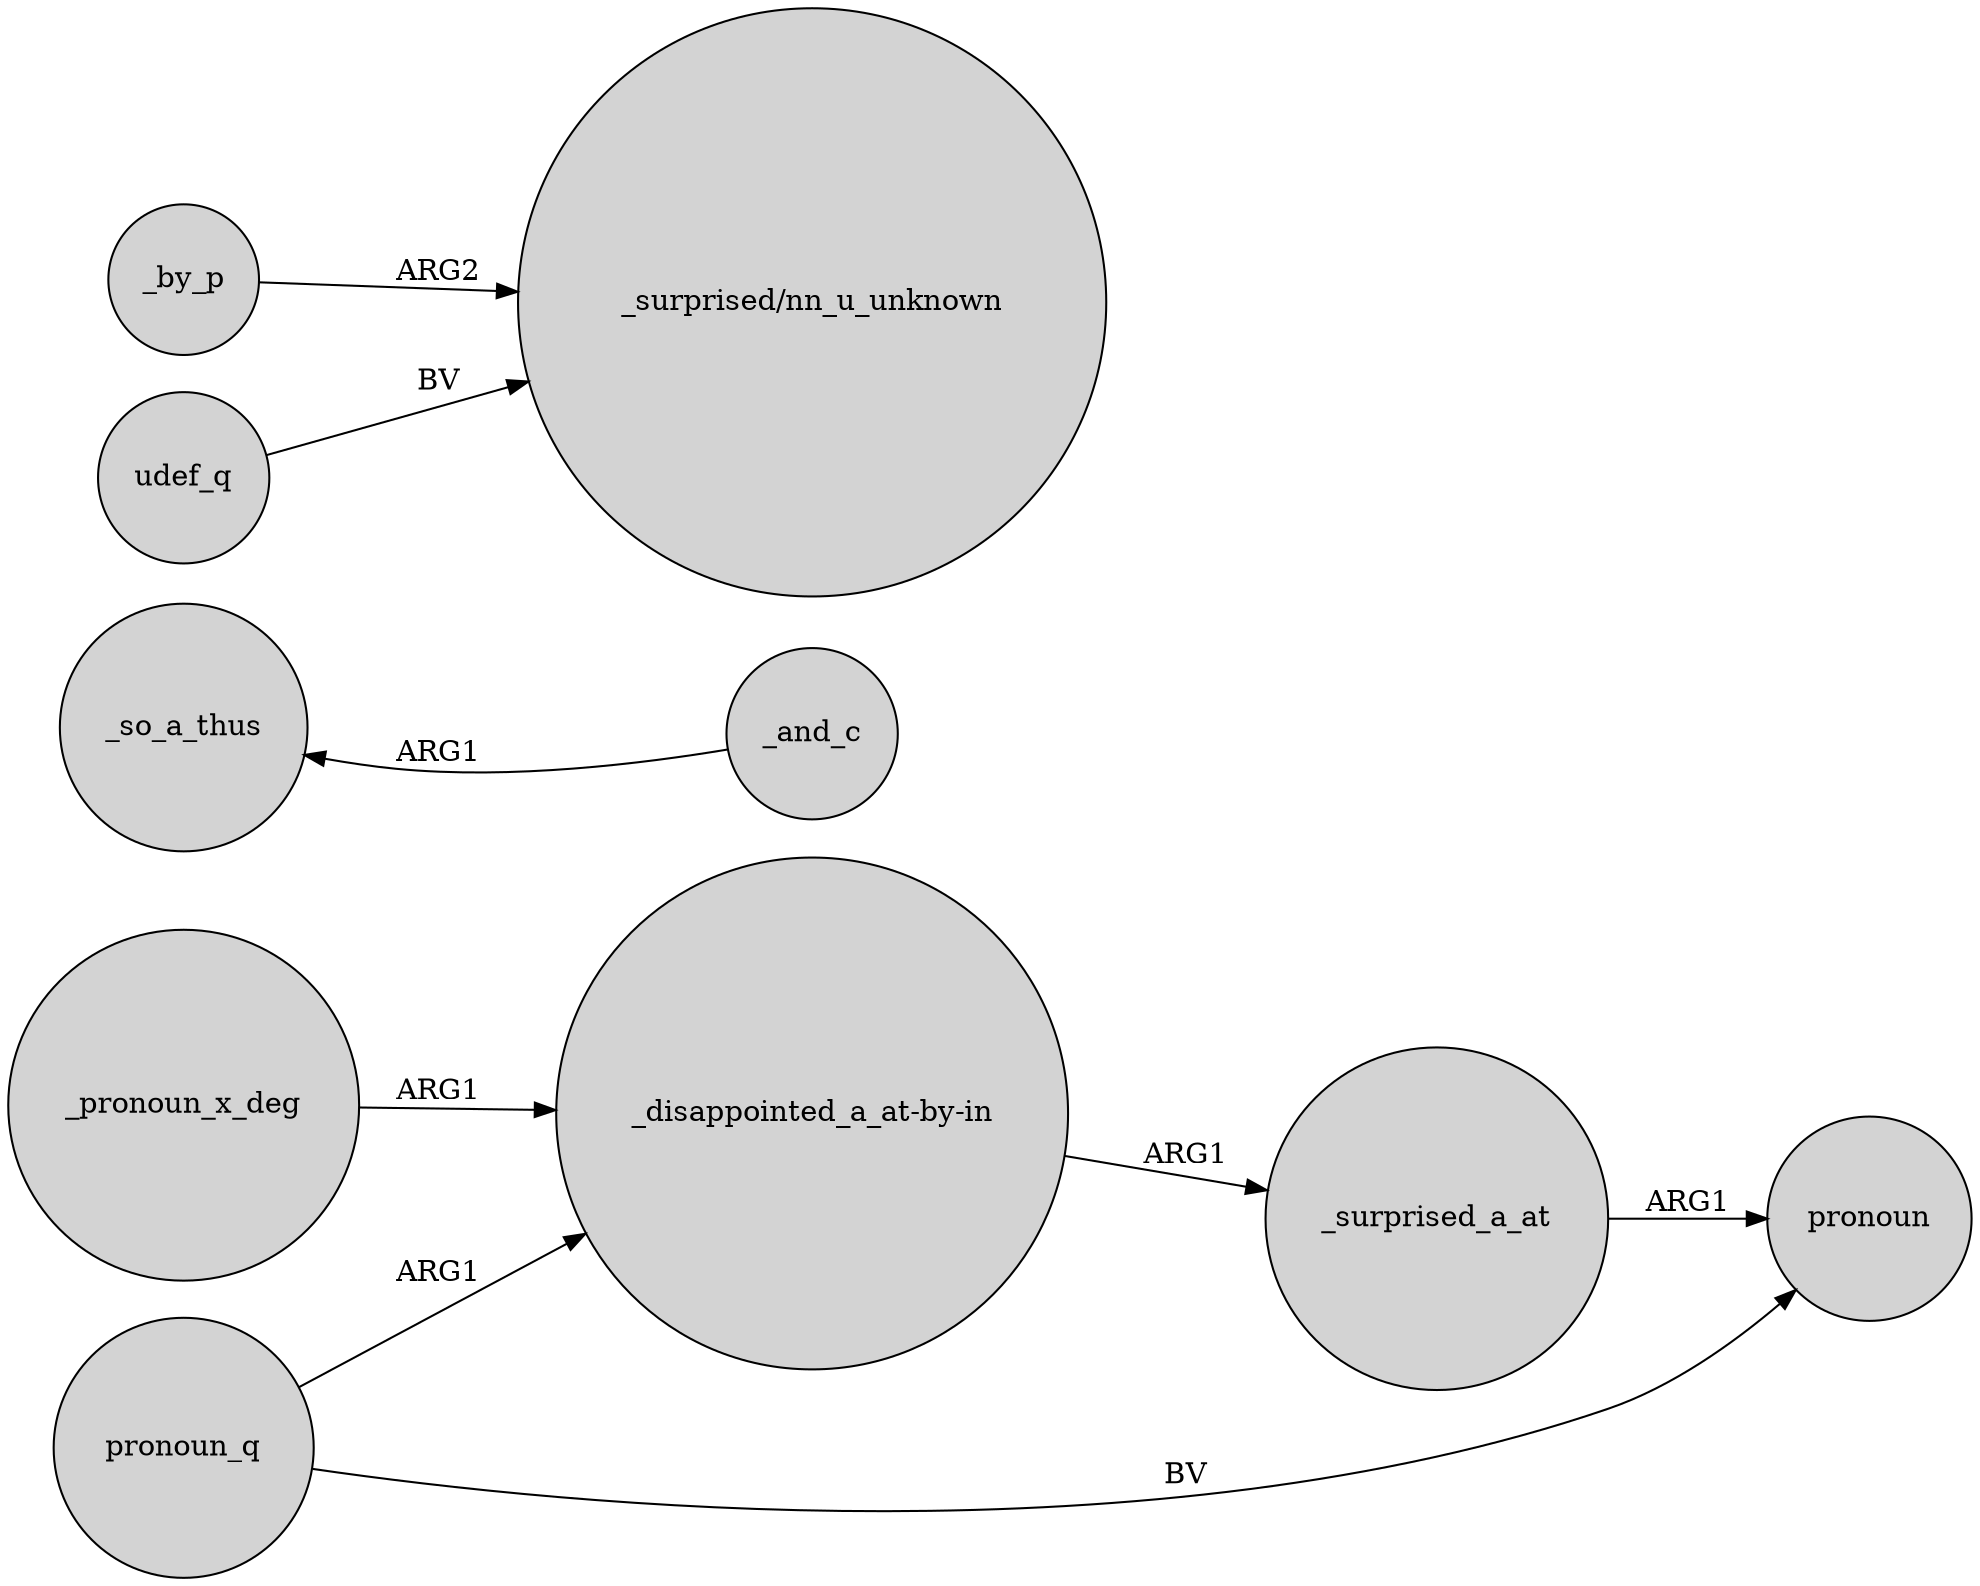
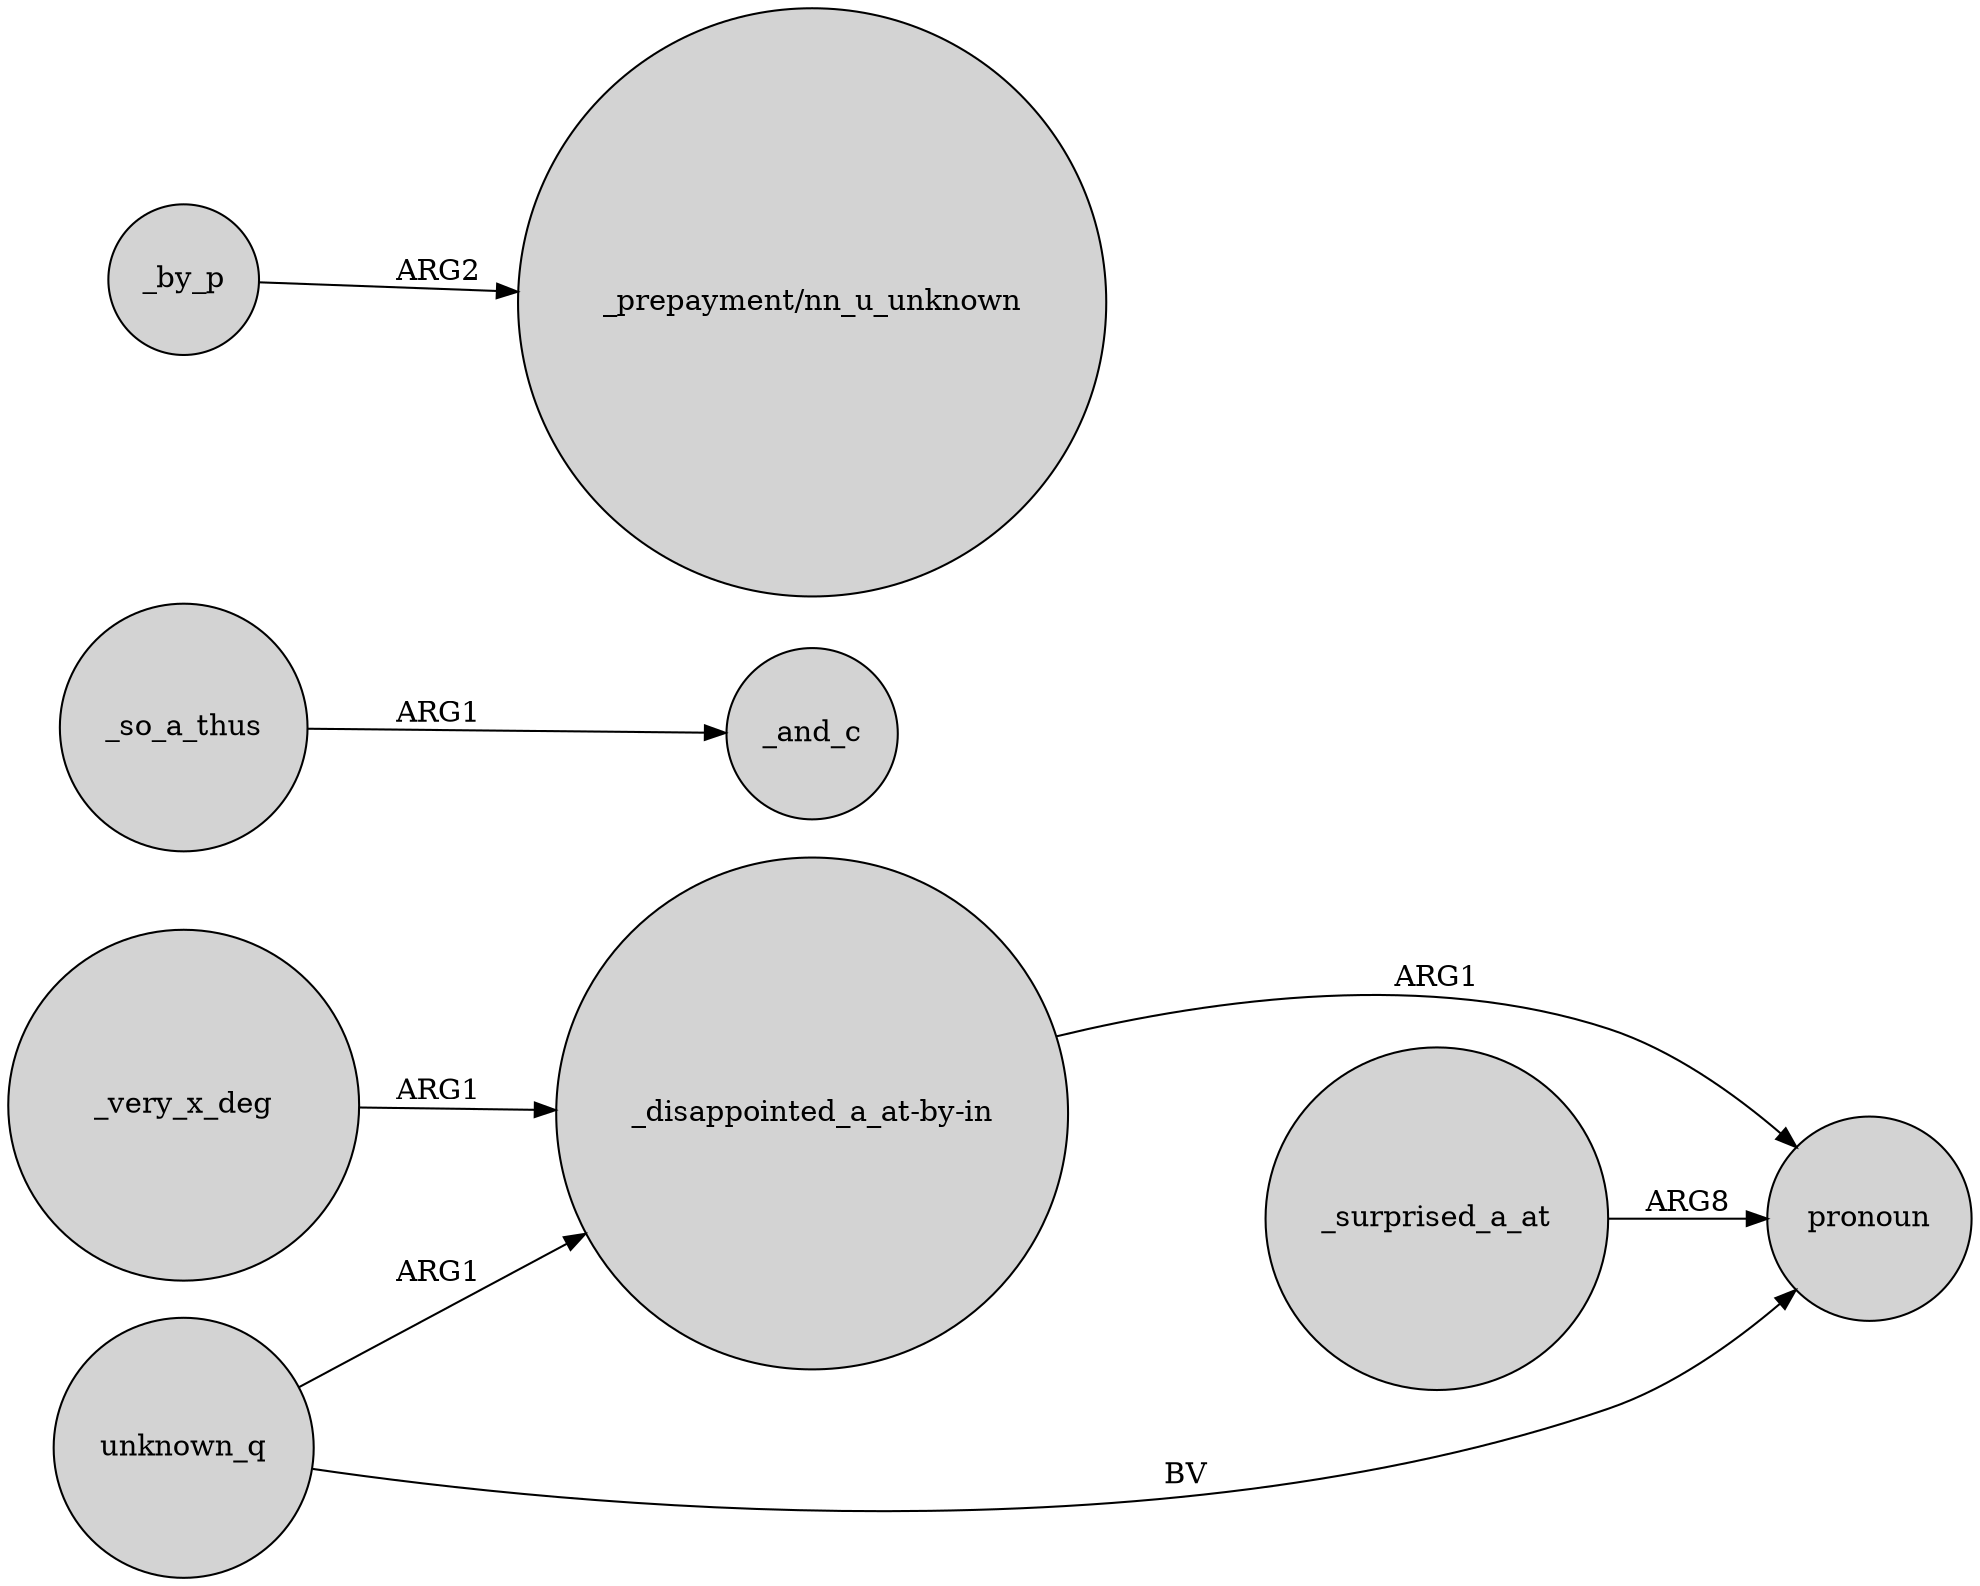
(812, 302) -> (812, 302)
(184, 478) -> none
(526, 771) -> (506, 731)
(184, 1105) -> (184, 1105)
(1156, 1171) -> (1434, 998)
(1688, 1203) -> (1688, 1203)
(184, 1448) -> (184, 1448)
